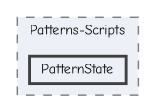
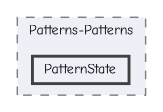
(78, 31) -> (81, 31)
